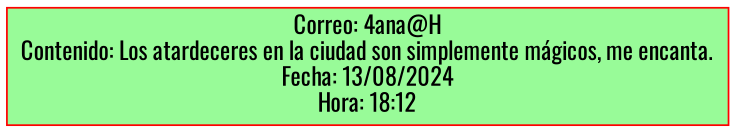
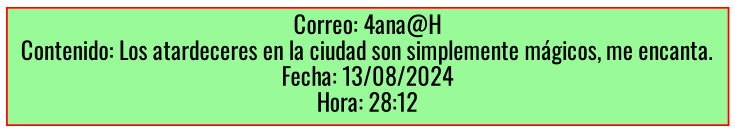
(368, 104) -> (368, 104)
